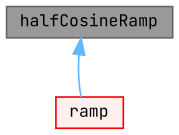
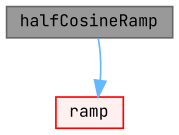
(79, 76) -> (101, 59)
